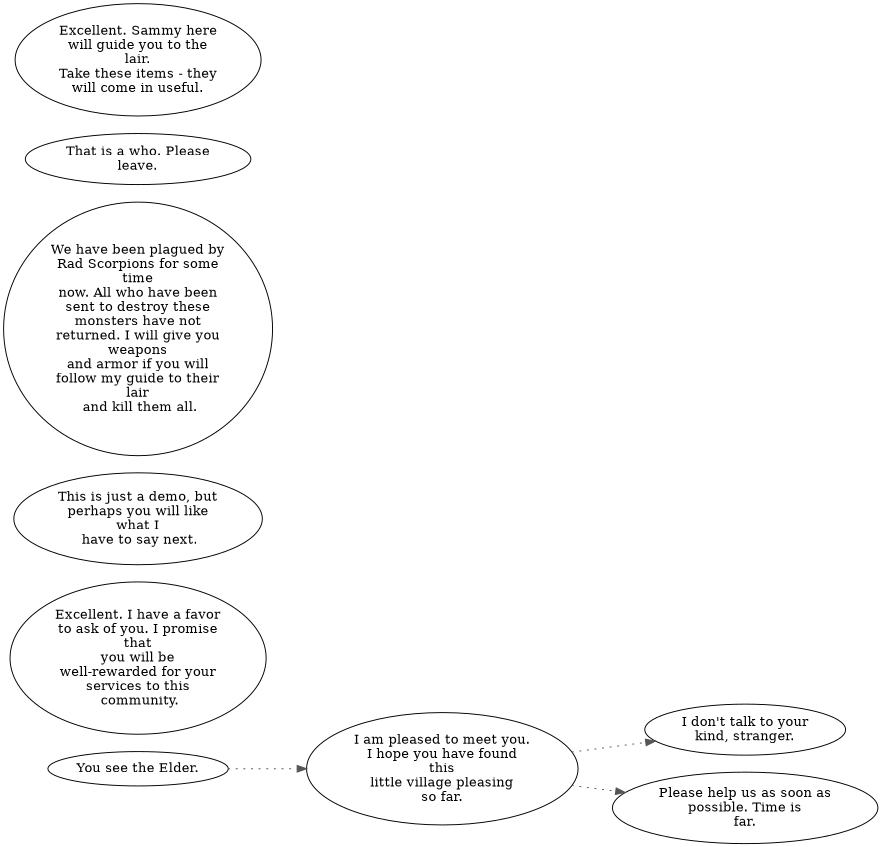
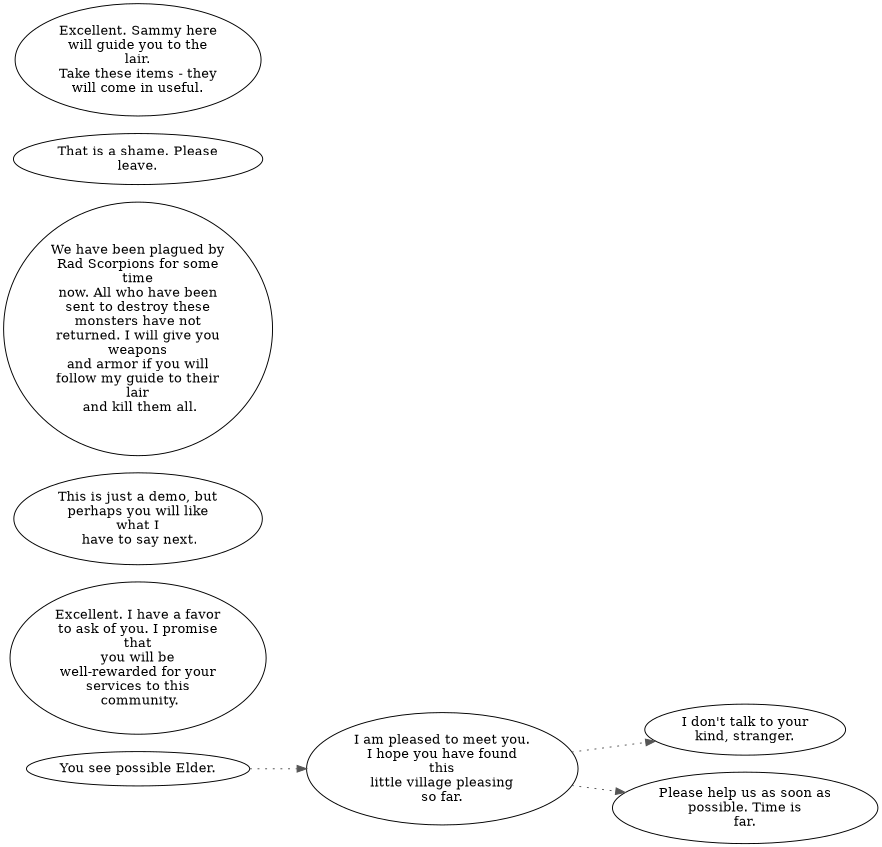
(138, 159) -> (138, 159)
(138, 769) -> (138, 769)
